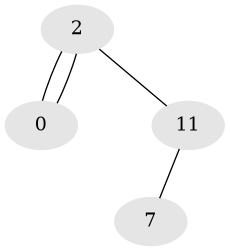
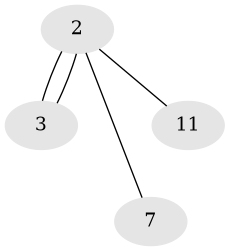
(41, 125) -> (41, 125)
(169, 174) -> (114, 125)
